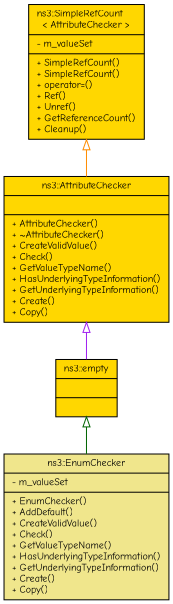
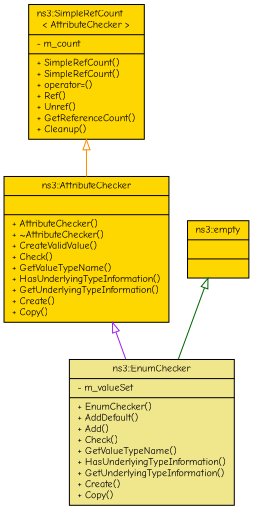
(65, 44) -> (59, 44)
(86, 346) -> (121, 346)
(55, 523) -> (94, 429)
